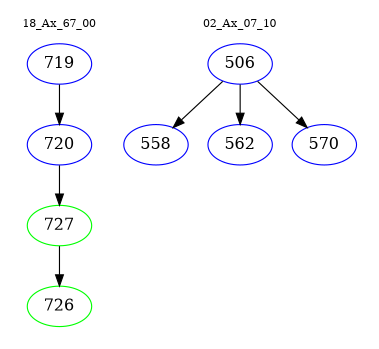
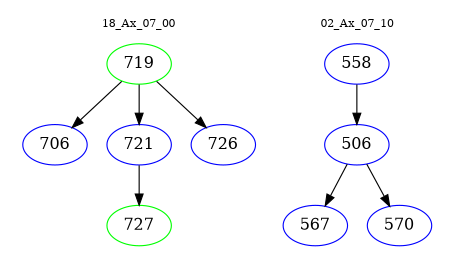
(59, 24) -> (139, 24)
(59, 64) -> (139, 64)
(202, 101) -> (357, 99)
none -> (55, 145)
(59, 145) -> (139, 145)
(240, 145) -> (315, 226)
(59, 260) -> (177, 101)
(59, 306) -> (223, 145)
